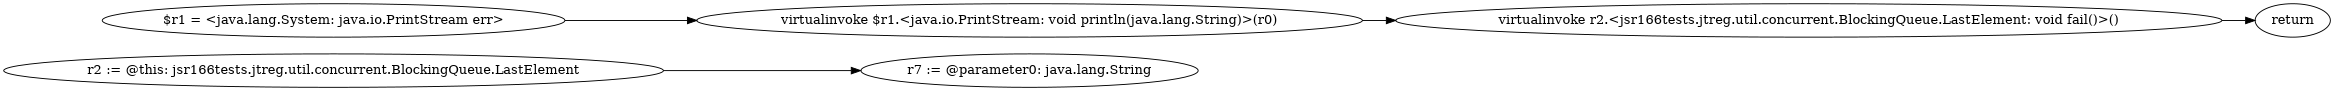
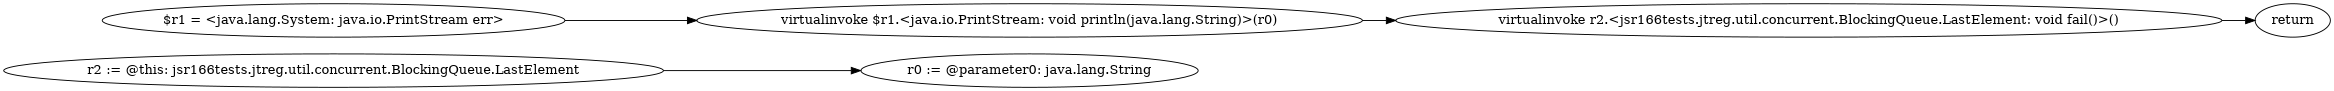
(1030, 71) -> (1030, 71)
